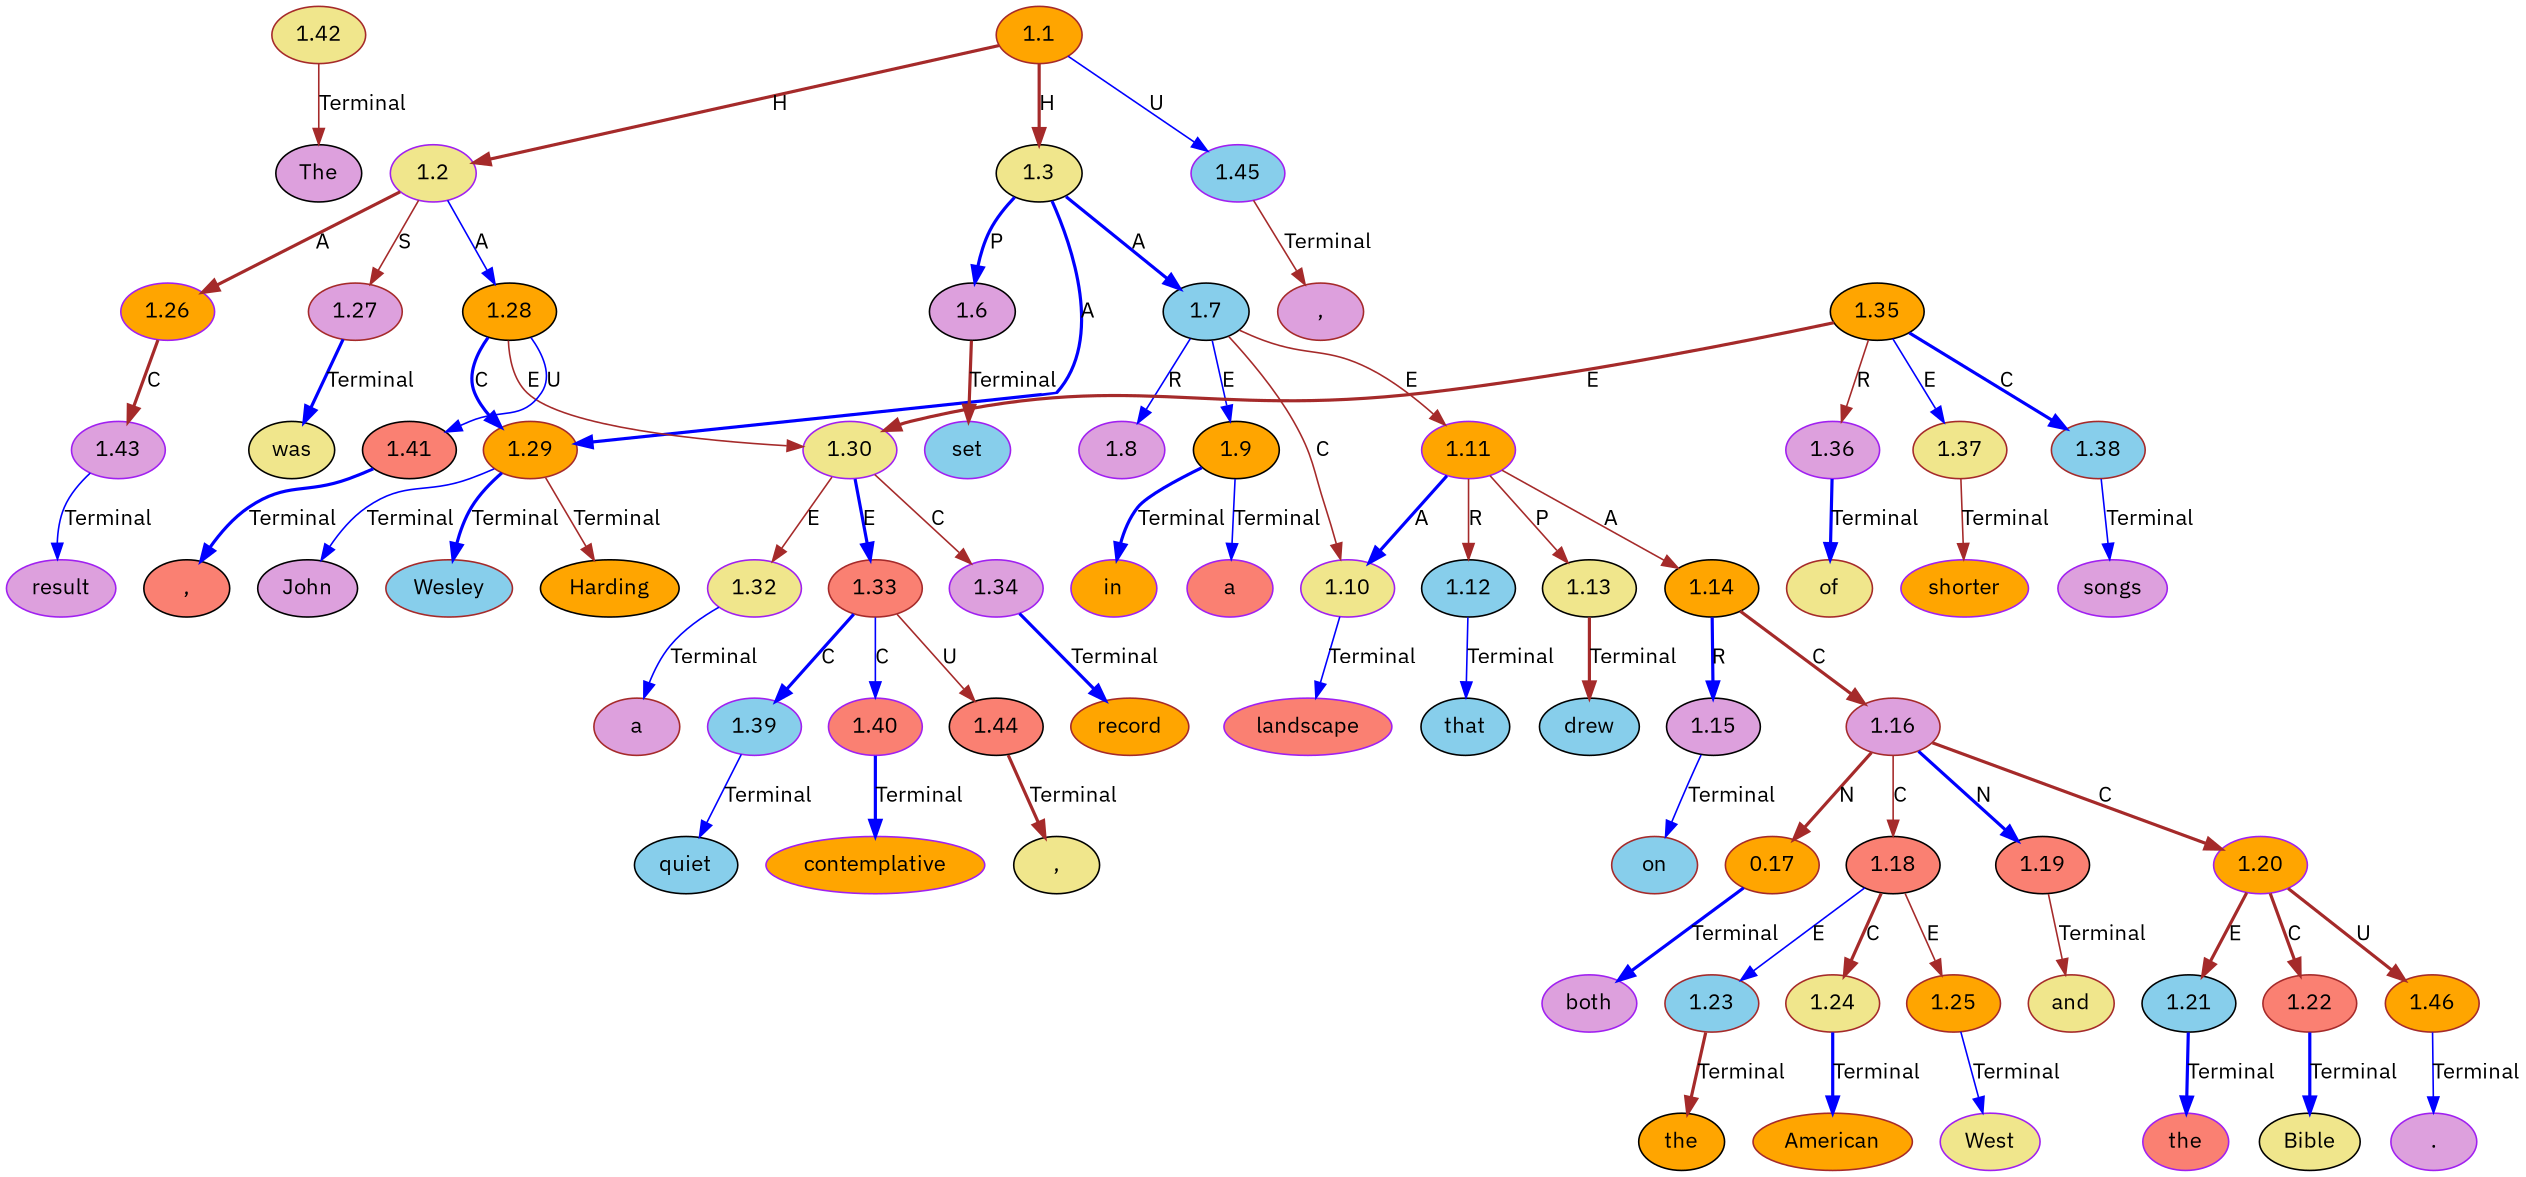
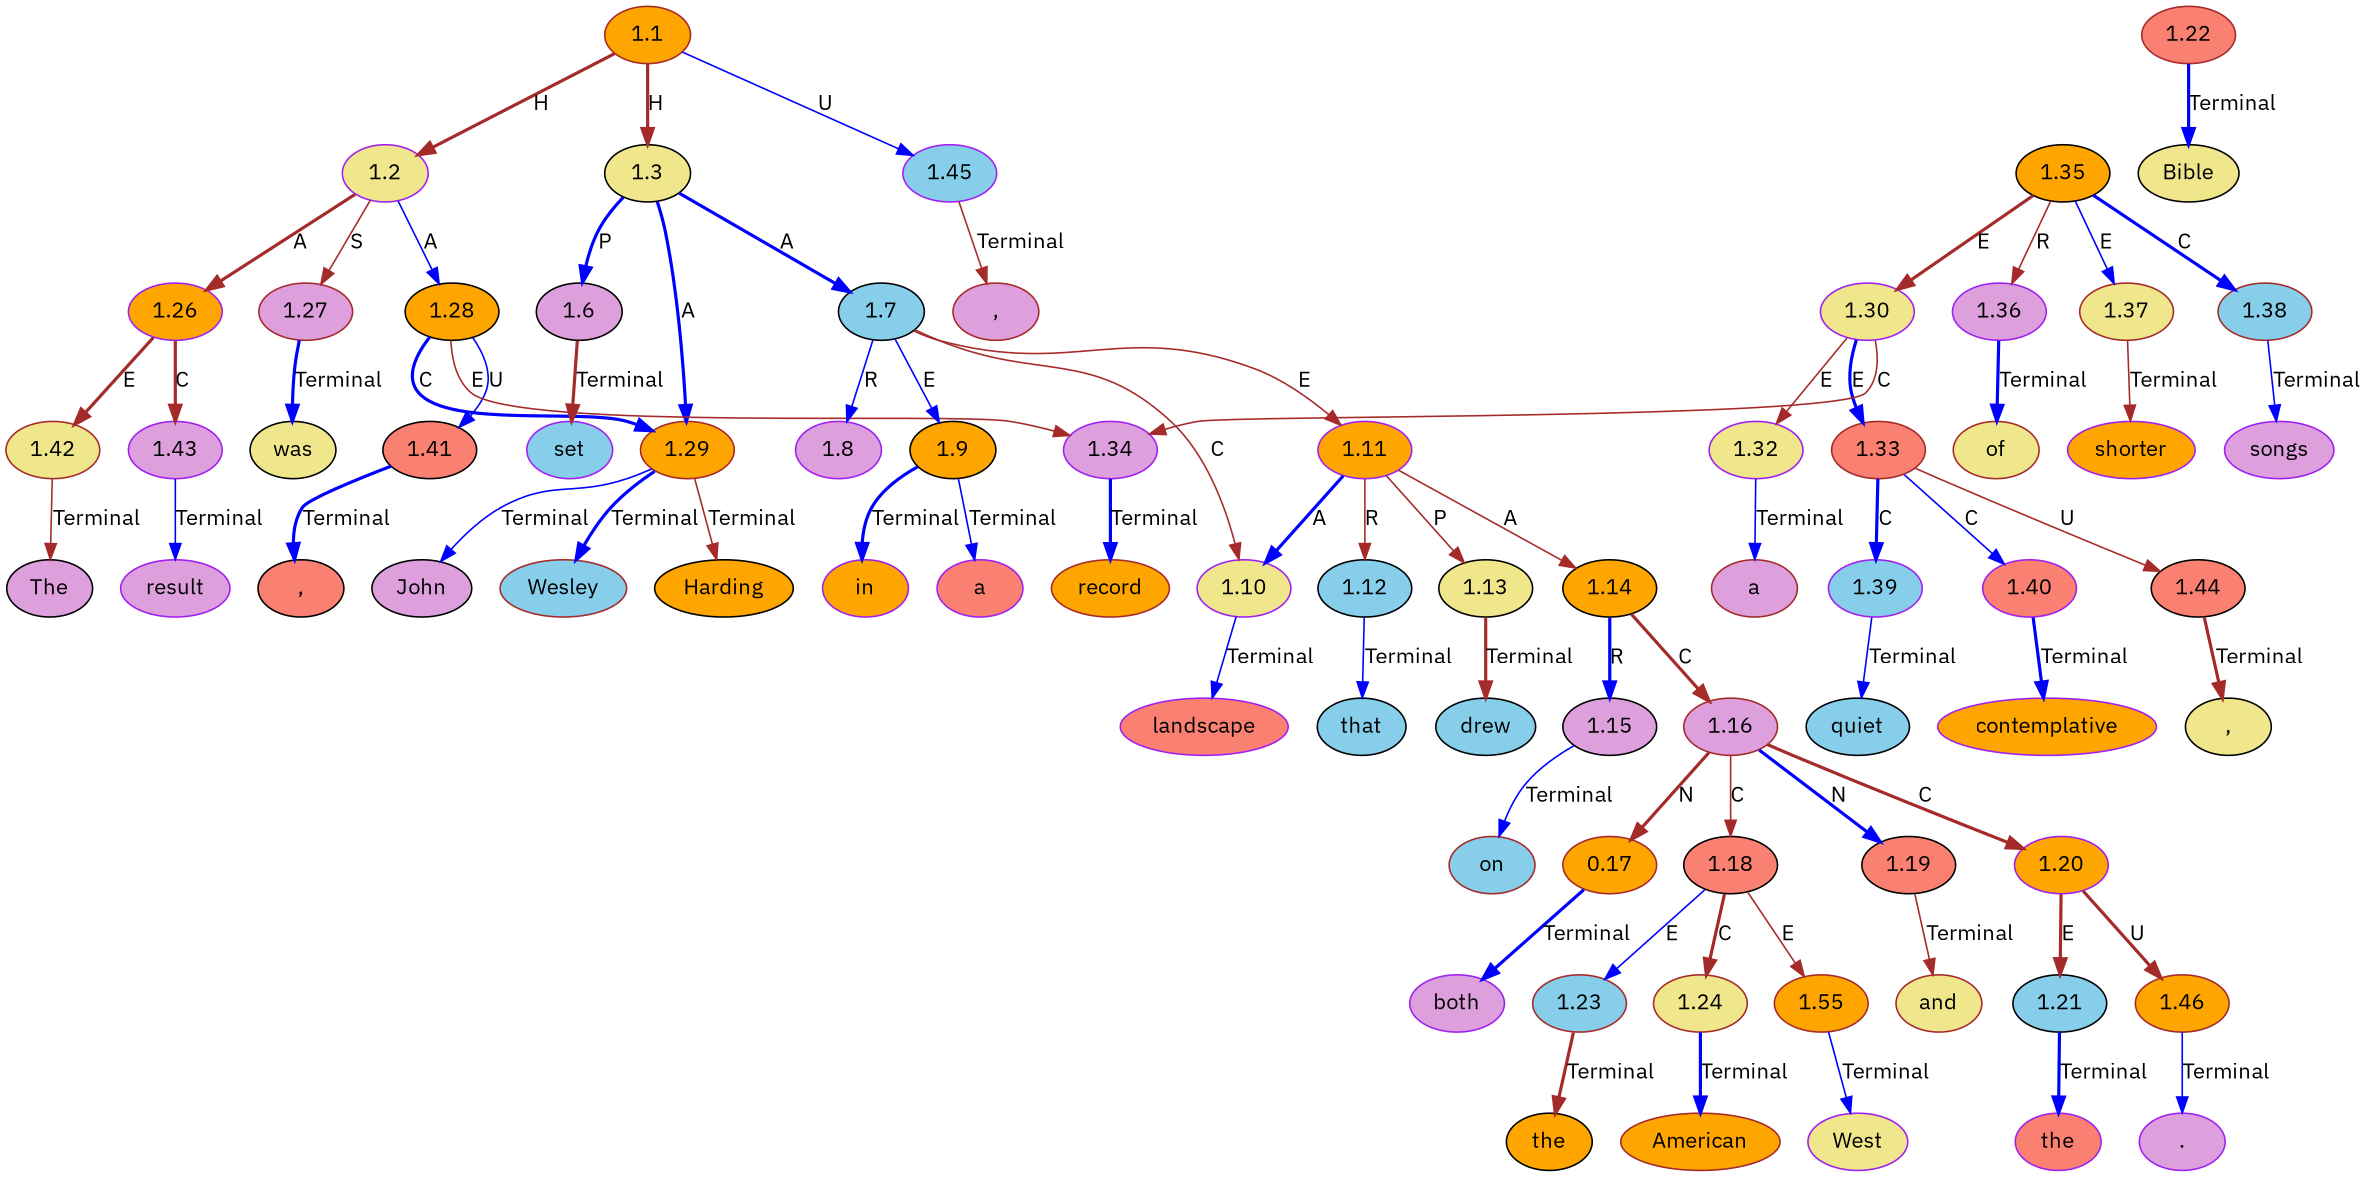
none -> (120, 375)
(626, 428) -> (733, 418)
(2282, 927) -> none
(1953, 1003) -> (1821, 1003)
